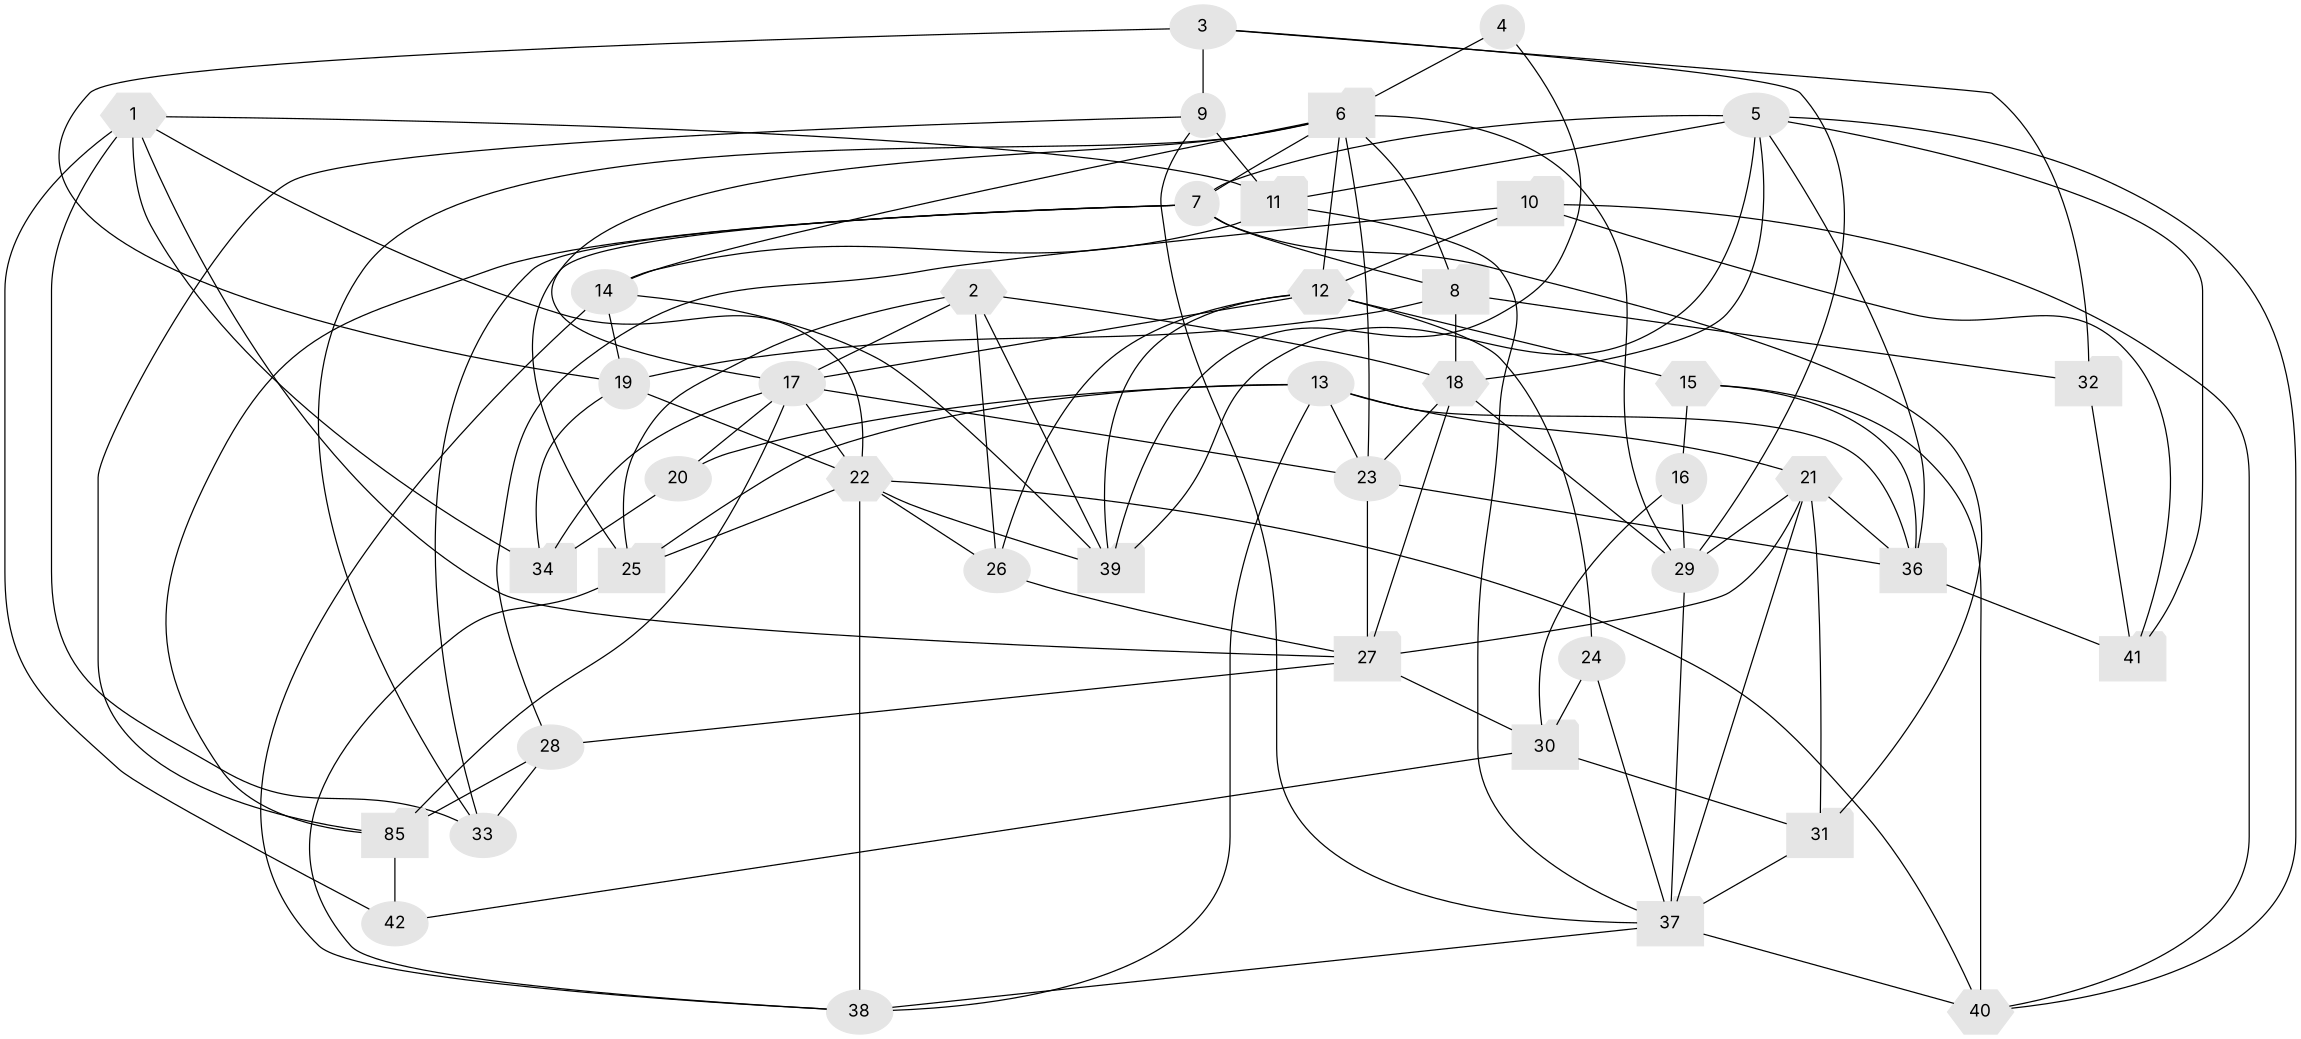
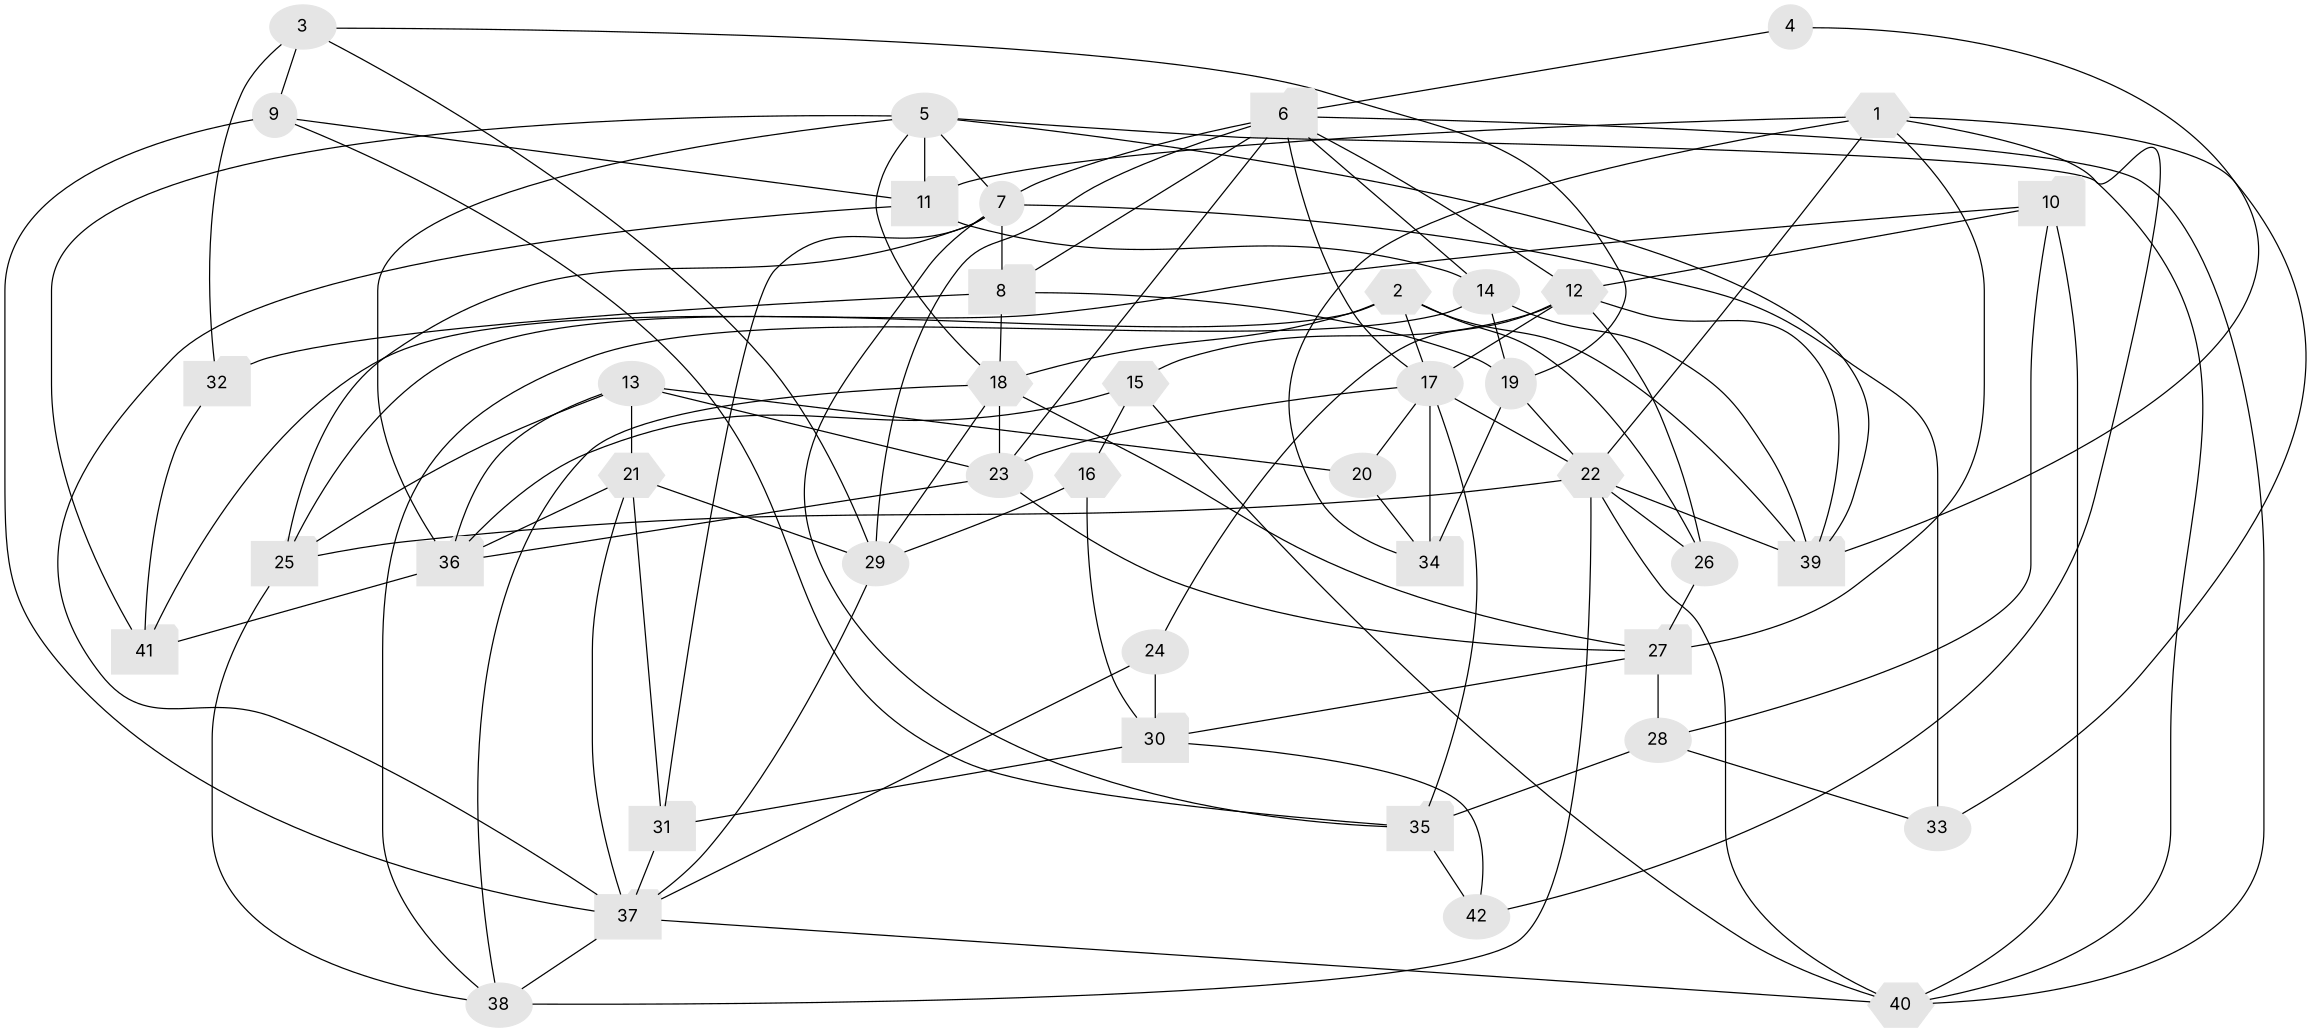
(532, 183) -> (2213, 287)
(1681, 479) -> (1088, 475)
(1624, 618) -> none
(1230, 821) -> (552, 500)
(395, 835) -> (1420, 829)
